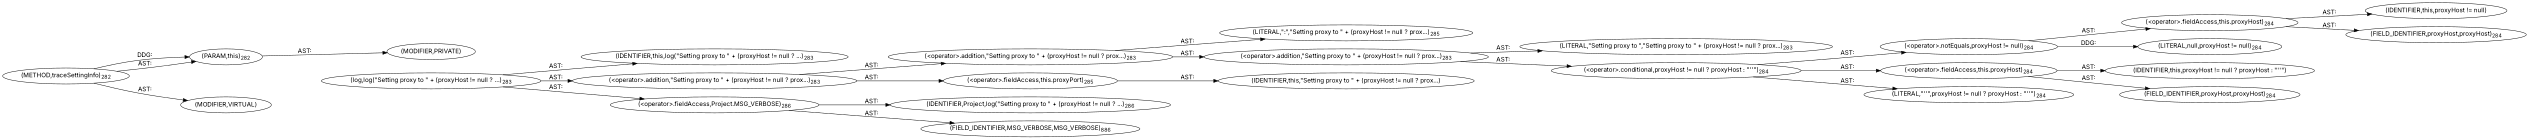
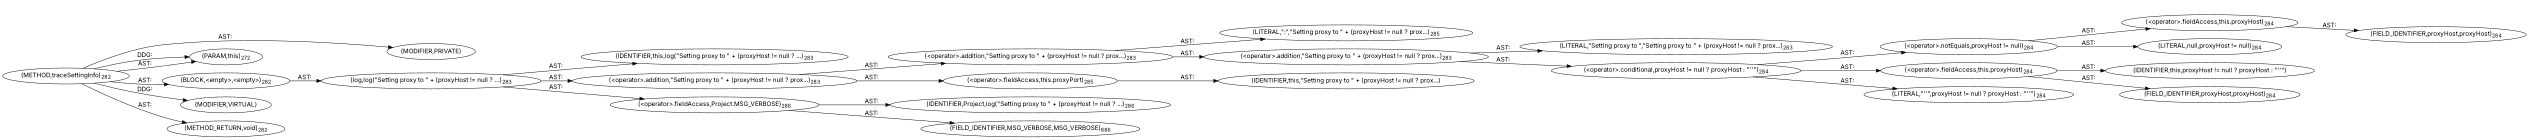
(2436, 11) -> none
(2089, 43) -> (2089, 43)
(322, 54) -> (234, 41)
(246, 56) -> (246, 56)
none -> (226, 81)
(146, 90) -> (146, 90)
none -> (226, 129)
